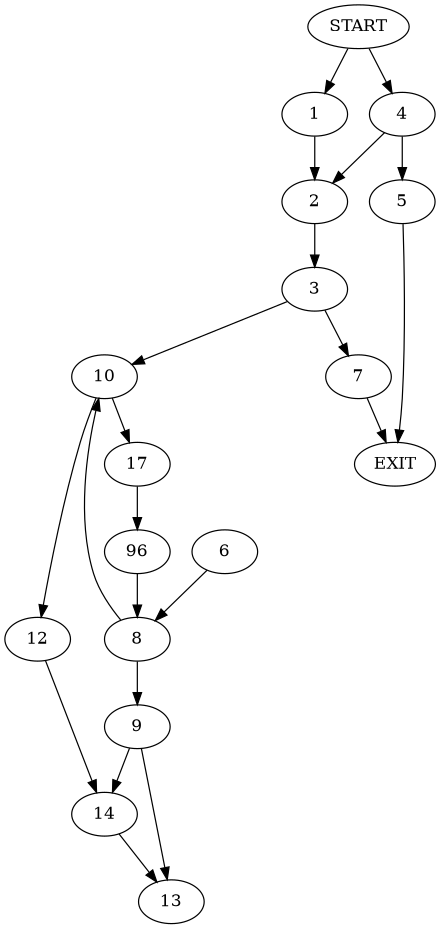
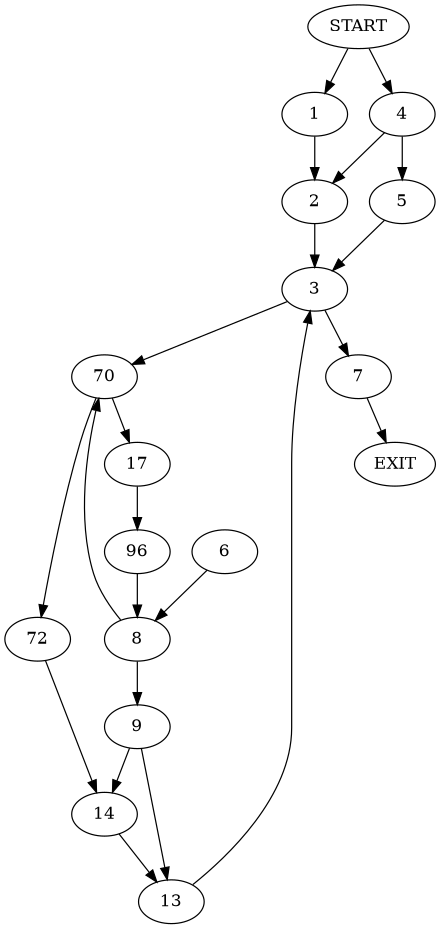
(404, 327) -> (363, 241)
(105, 377) -> (105, 377)
none -> (292, 620)
(38, 639) -> (38, 639)
